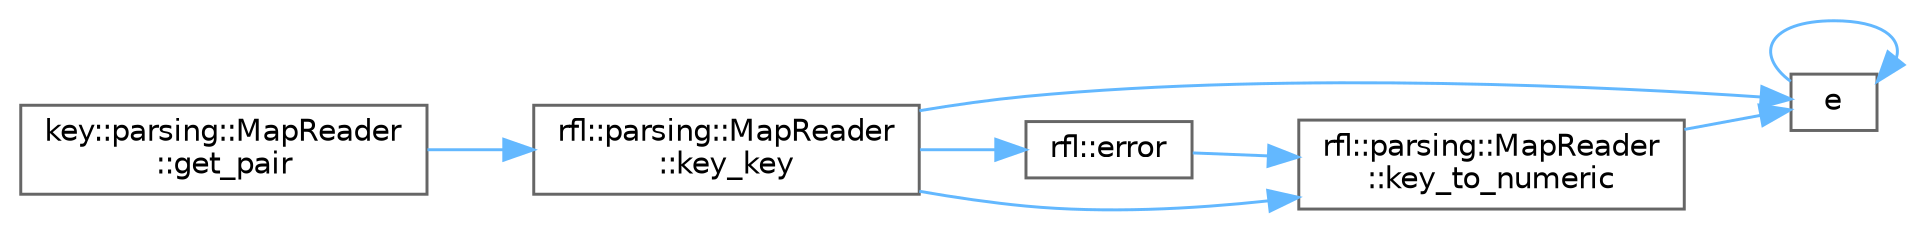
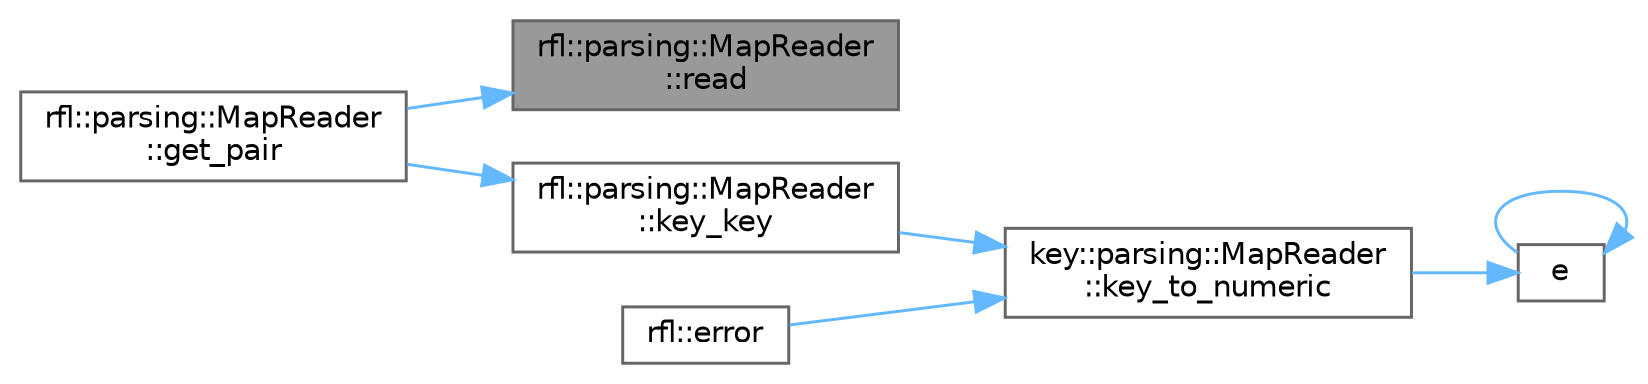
none -> (706, 65)
(1340, 83) -> none
(224, 150) -> (214, 136)
(958, 150) -> none
(1492, 165) -> (1208, 273)
